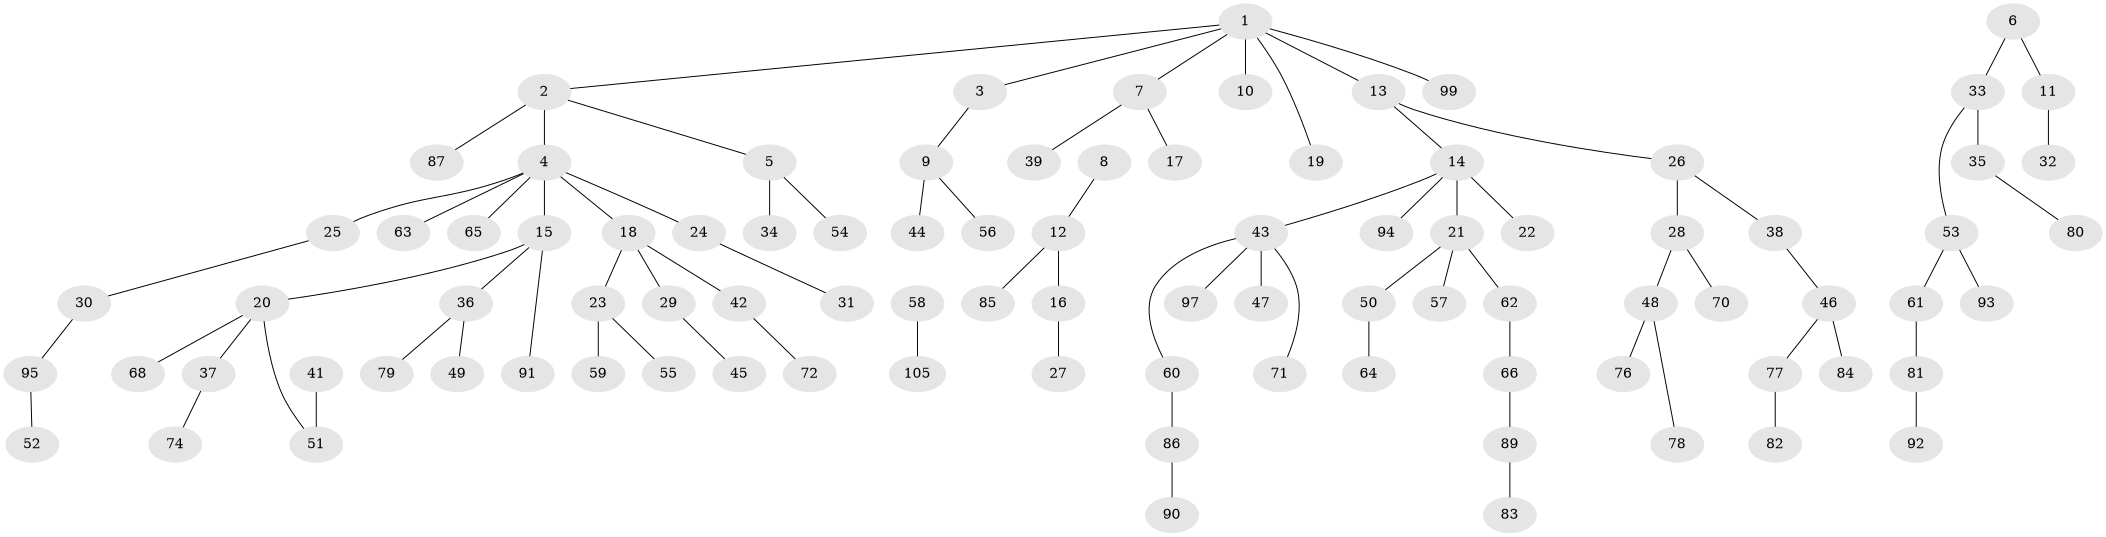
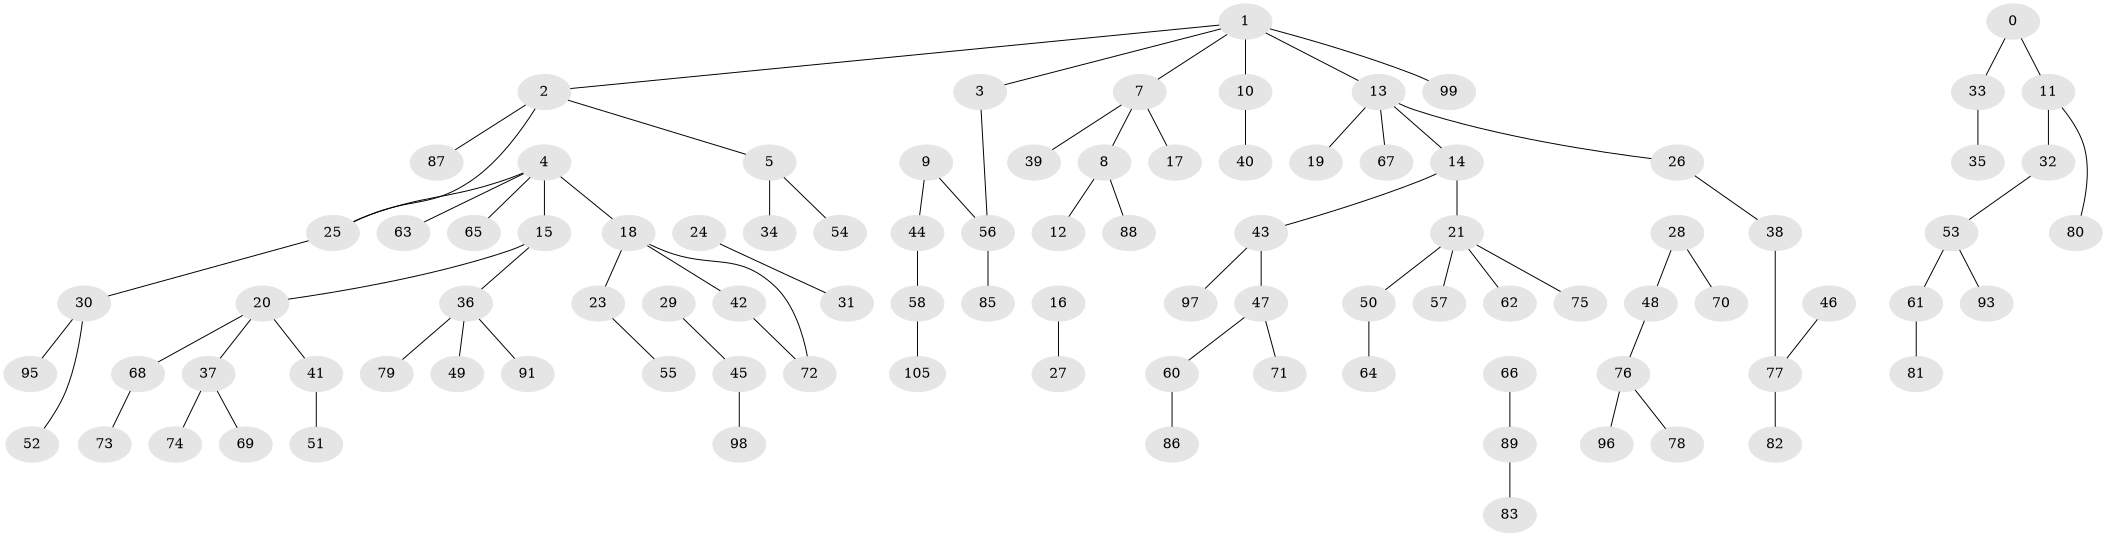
(2013, 22) -> (2013, 22)
(1288, 89) -> (1347, 127)
(544, 127) -> (464, 185)
(953, 127) -> (984, 163)
none -> (1122, 127)
(1940, 159) -> (2000, 198)
none -> (1246, 163)
none -> (1386, 163)
(622, 197) -> none
(1677, 198) -> none
(2027, 198) -> (2086, 159)
none -> (1129, 233)
(1386, 233) -> none
(1528, 233) -> none
(649, 268) -> (752, 270)
none -> (917, 268)
(1023, 268) -> (988, 268)
(1058, 268) -> none
(1802, 268) -> (1775, 304)
(1162, 278) -> (1217, 339)
(1299, 301) -> (1271, 339)
(536, 304) -> (497, 339)
none -> (1580, 304)
(1510, 339) -> none
(598, 374) -> none
(1664, 374) -> (1650, 409)
(1846, 374) -> none
(276, 378) -> (289, 339)
(31, 409) -> (71, 378)
none -> (105, 445)
none -> (246, 445)
none -> (739, 445)
none -> (1607, 445)
(1916, 445) -> none
(1172, 515) -> none
